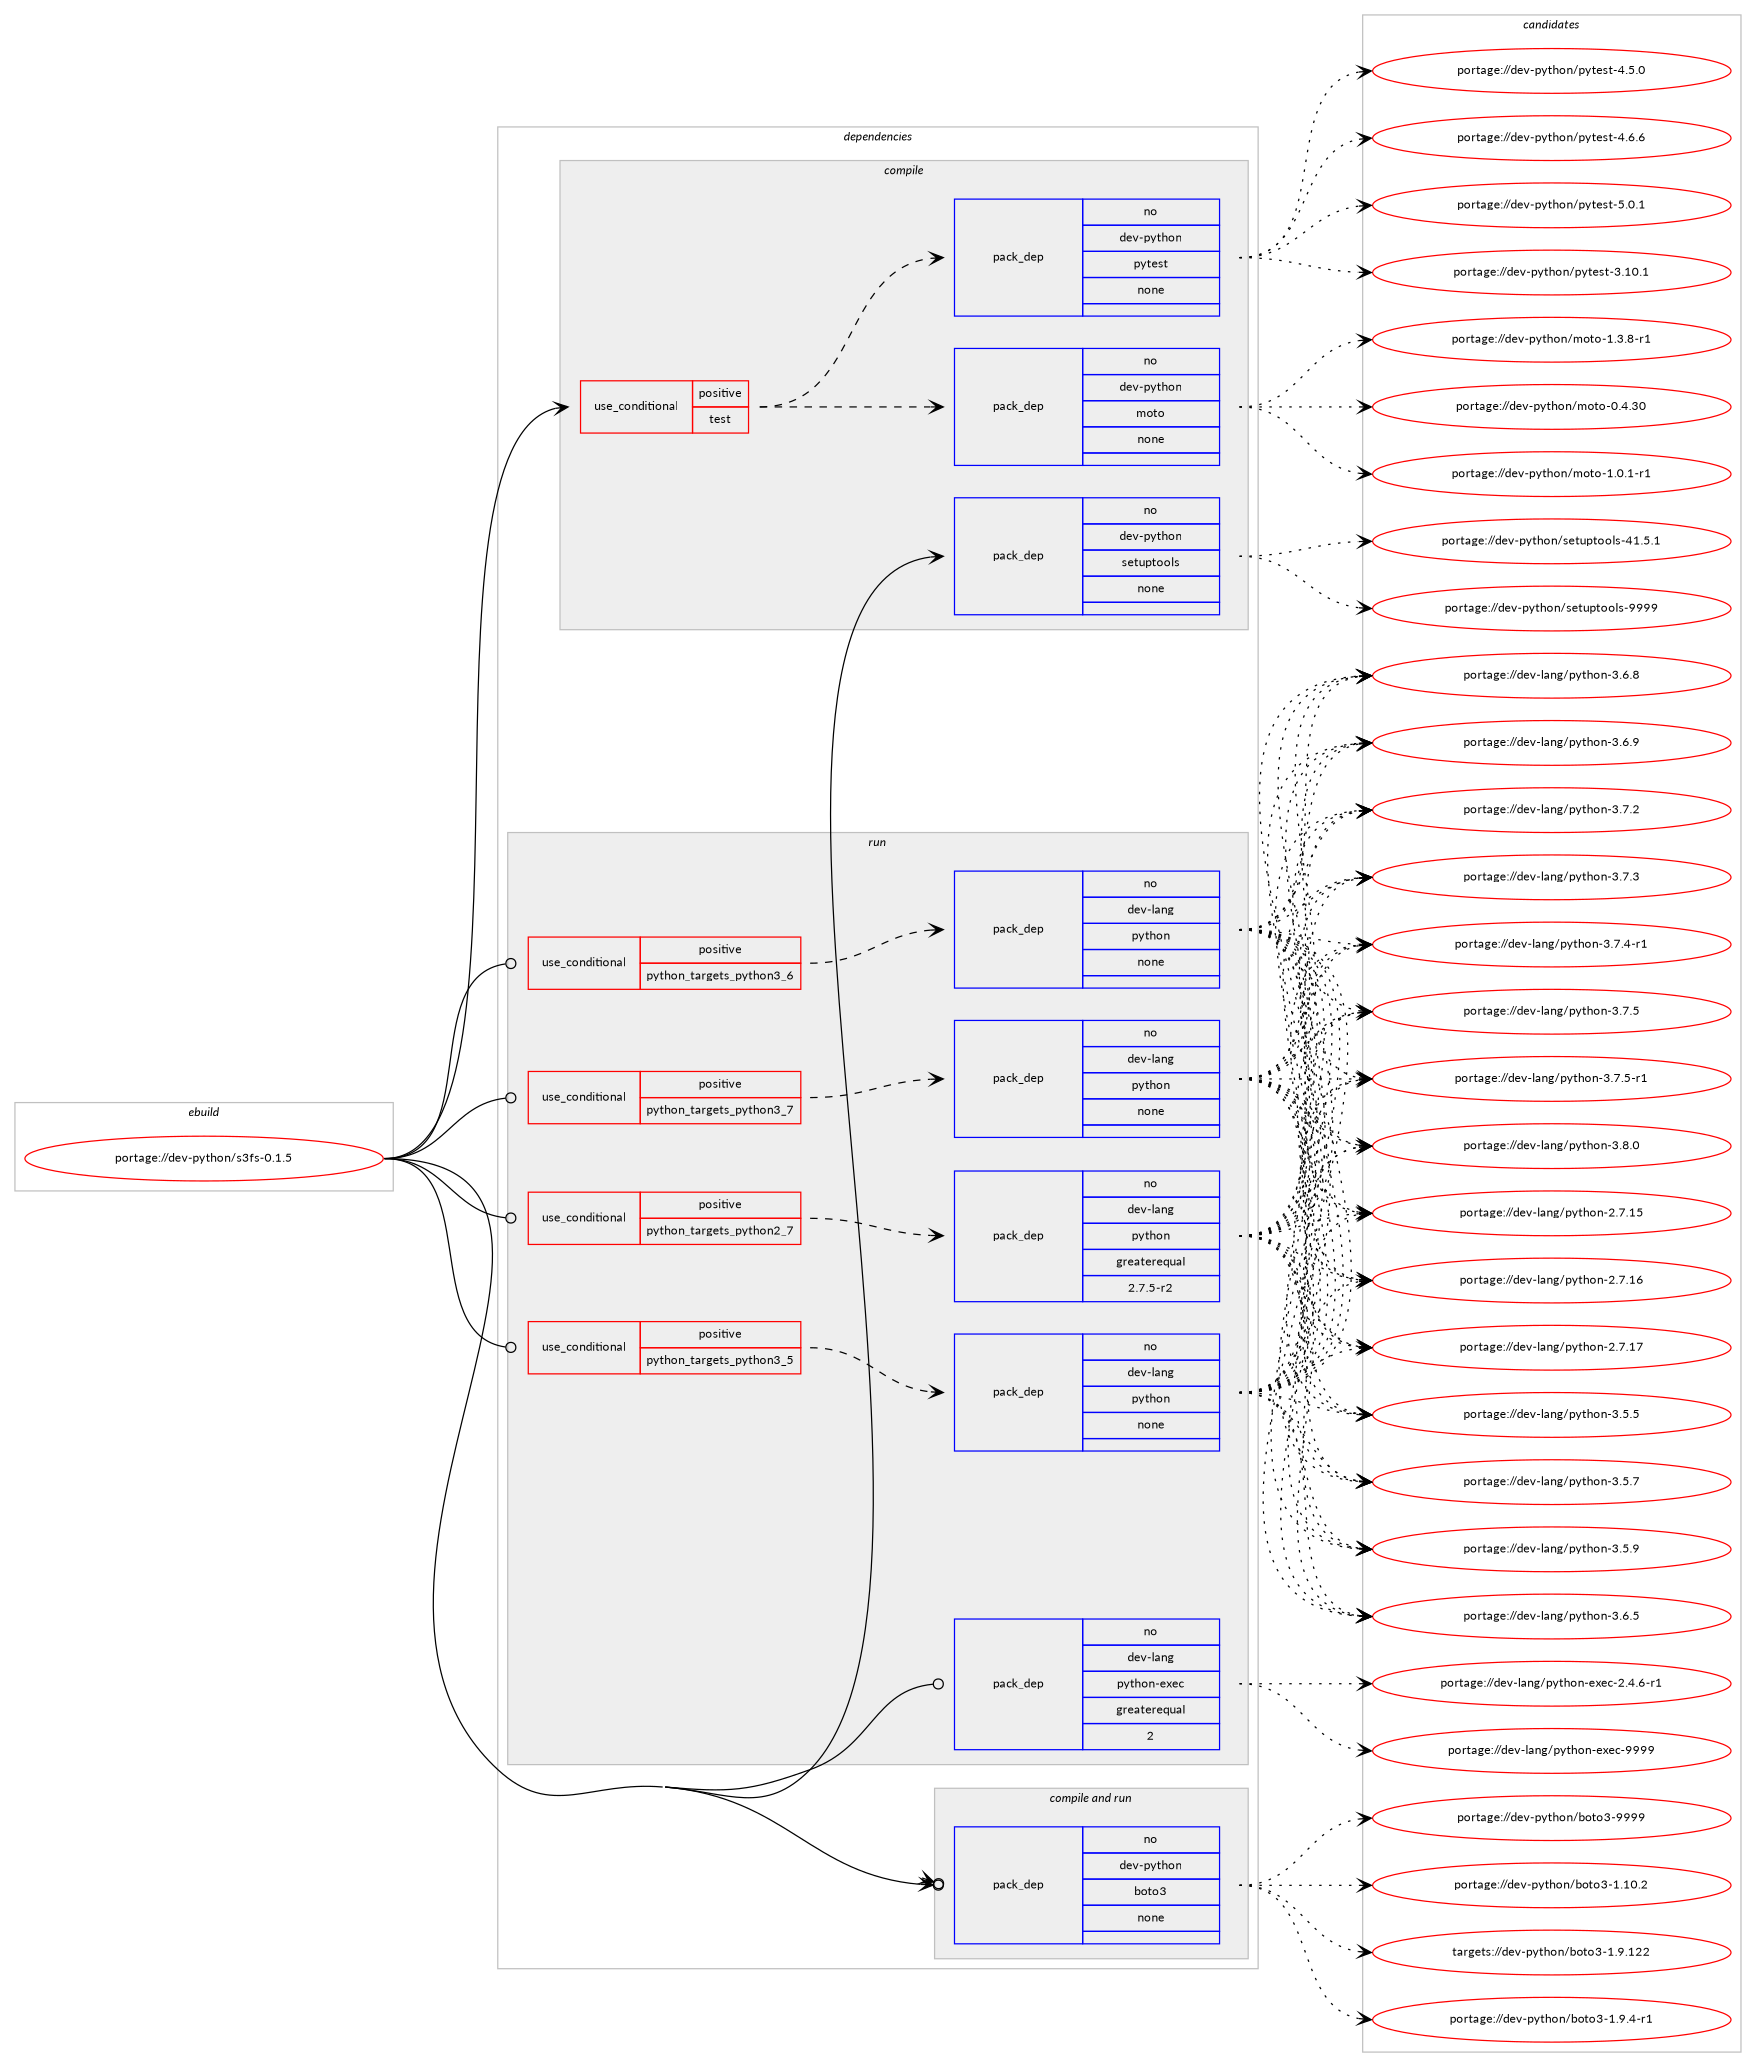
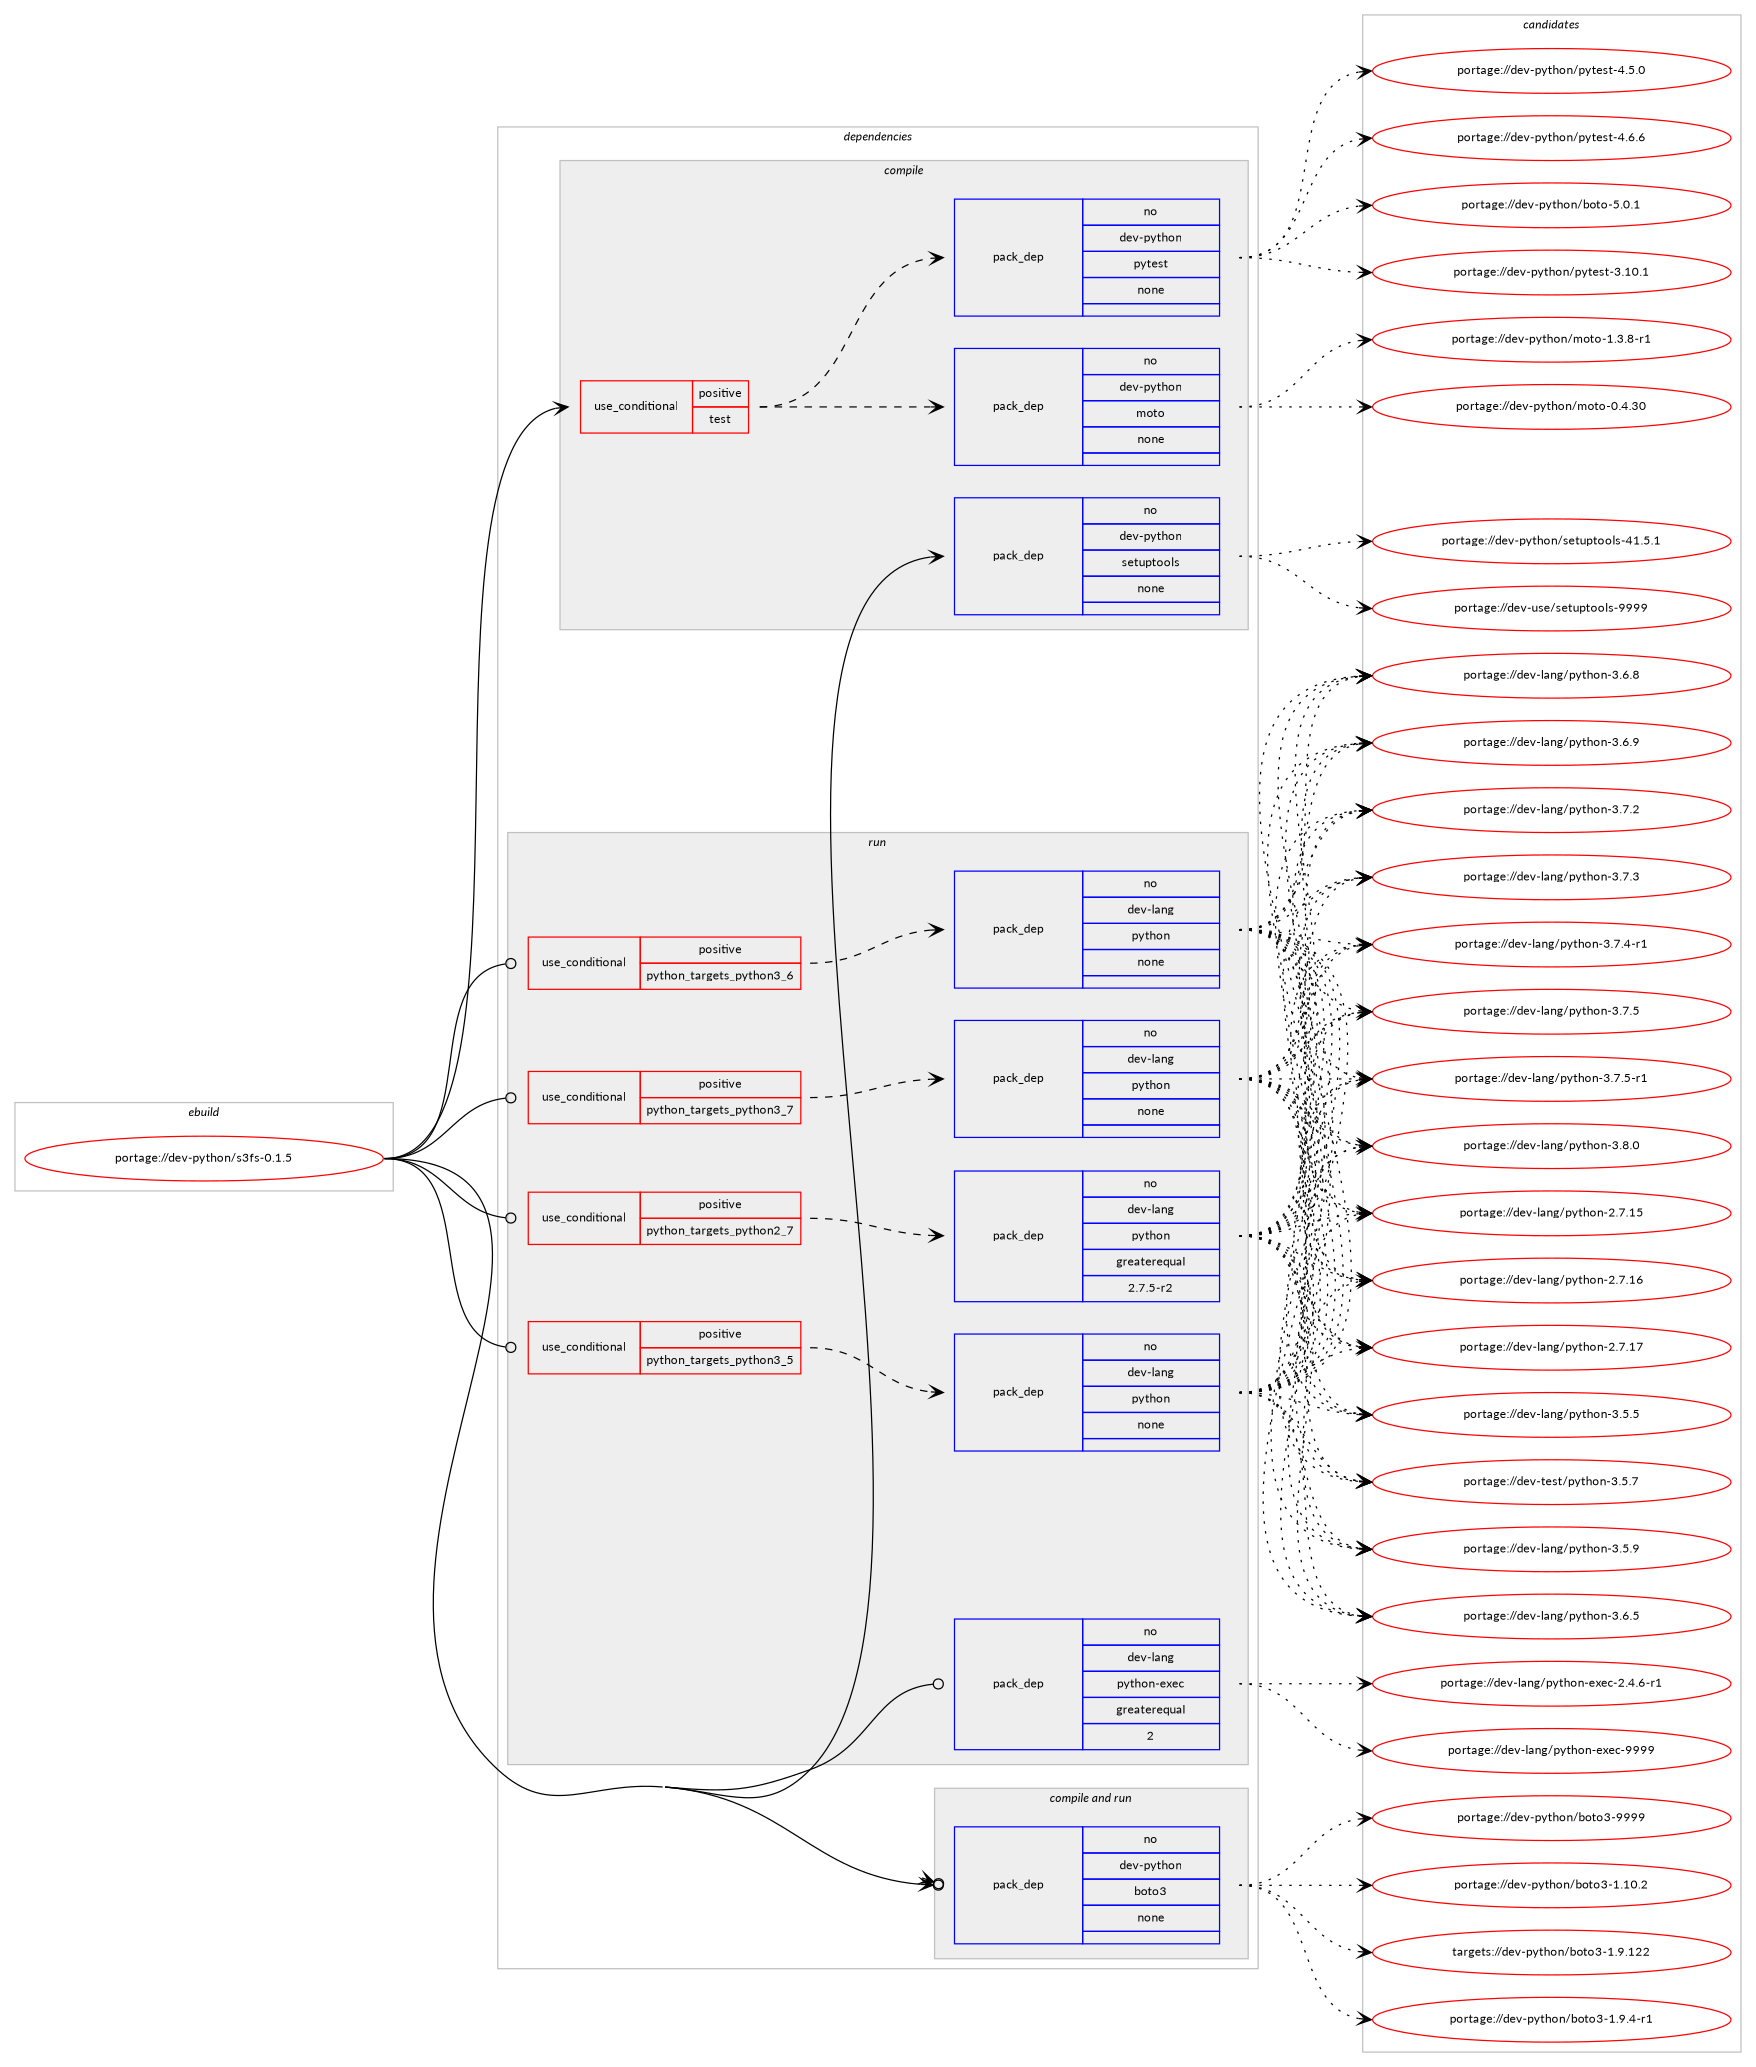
(1552, 205) -> (1552, 205)
(1552, 474) -> none
(1552, 609) -> (1552, 609)
(1552, 1482) -> (1552, 1482)
